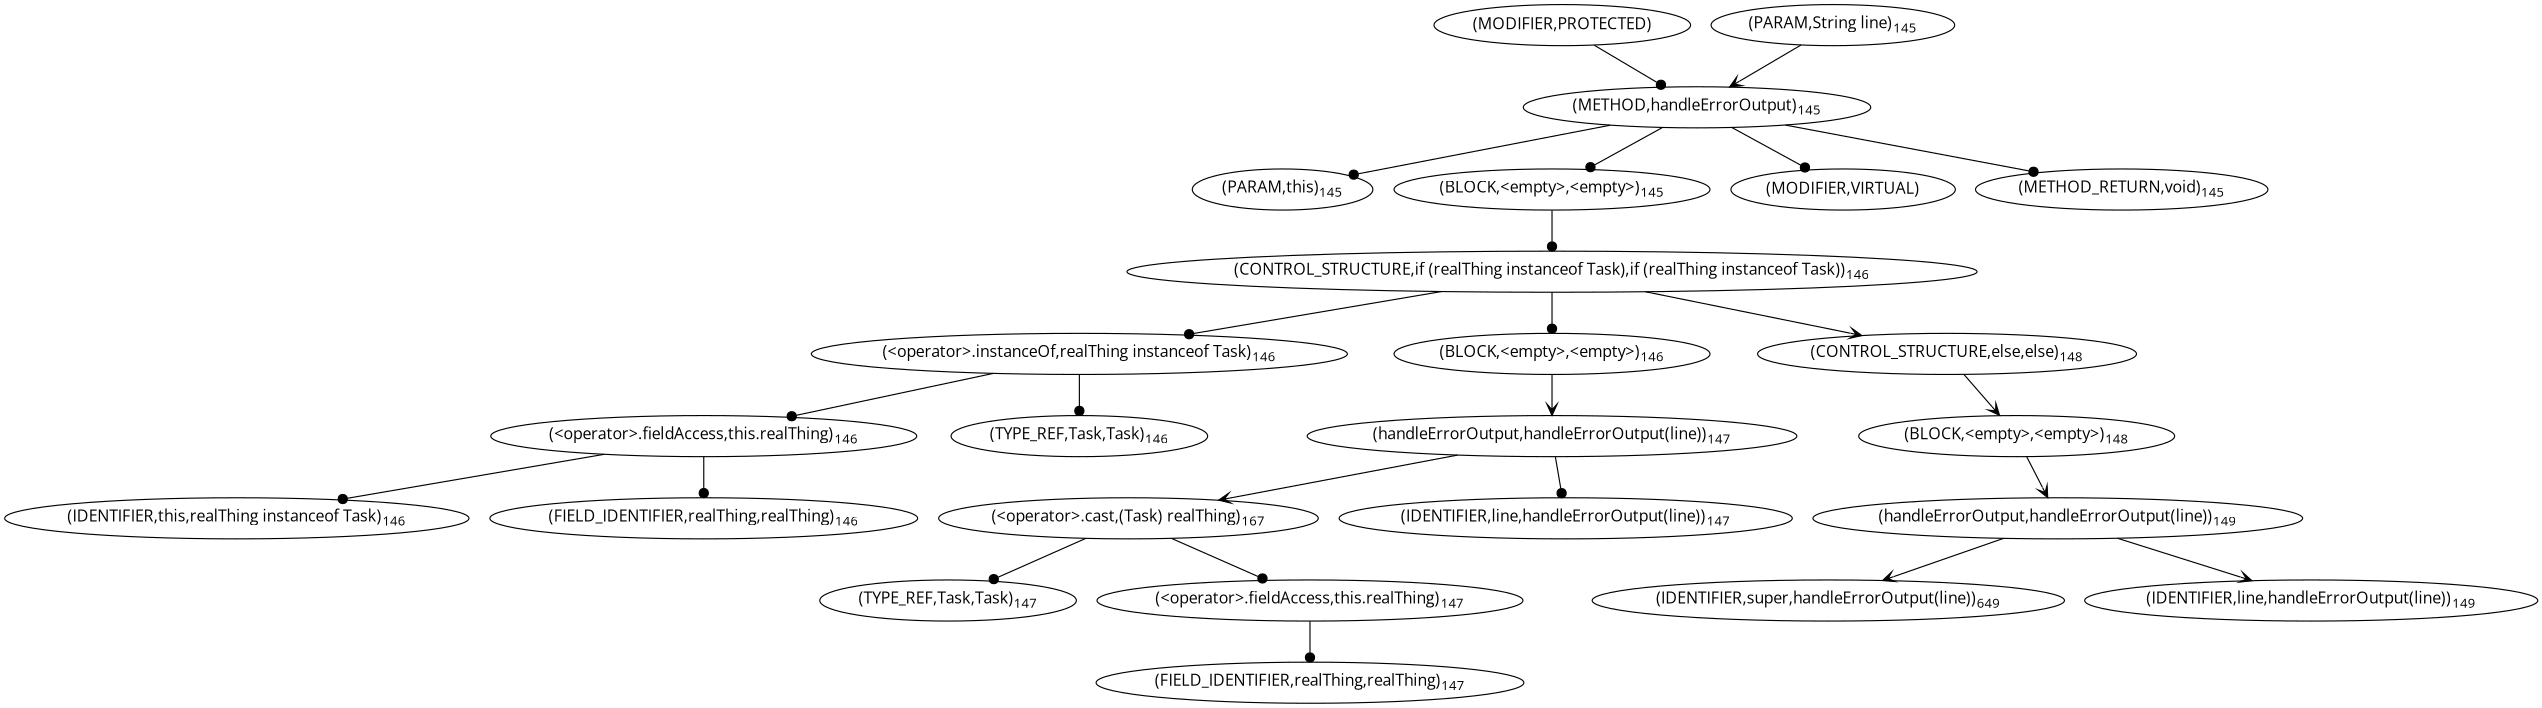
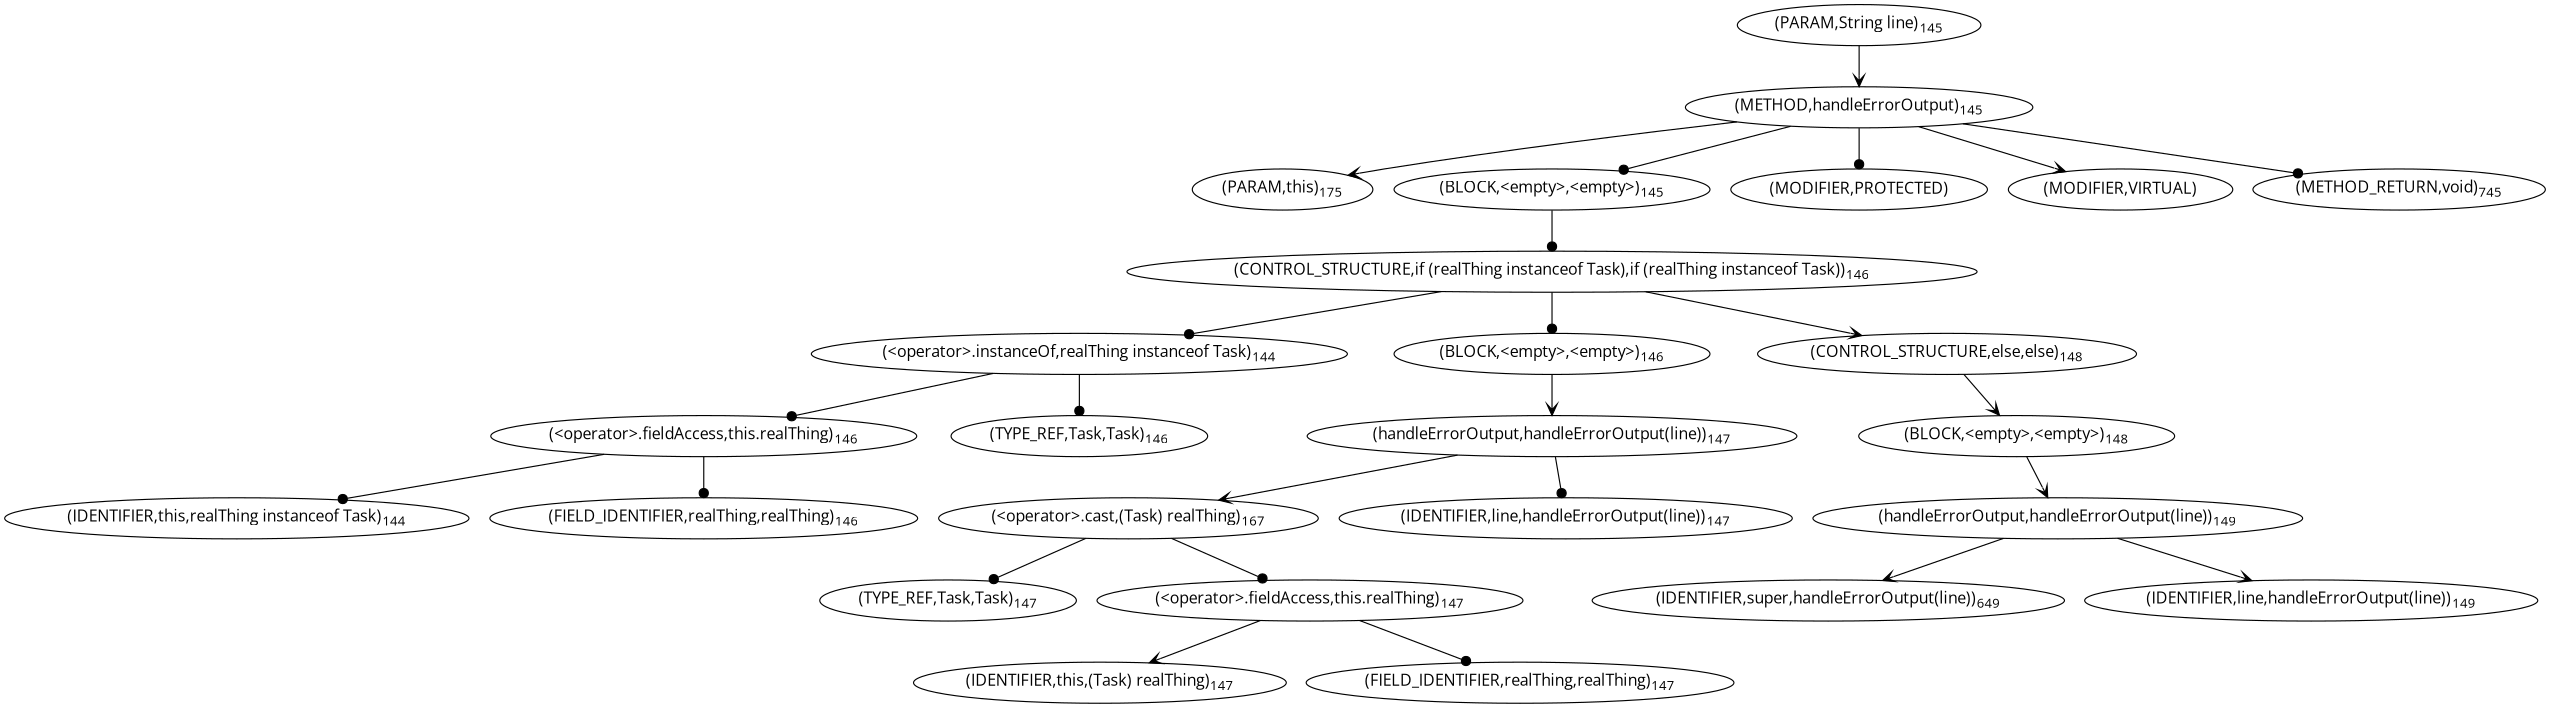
(1625, 64) -> (1859, 144)
(1766, 146) -> (1986, 147)
(1484, 149) -> (1548, 145)
(1331, 188) -> (1331, 188)
(2213, 188) -> (2490, 188)
(1264, 352) -> (1264, 352)
(394, 517) -> (394, 517)
none -> (1100, 683)
